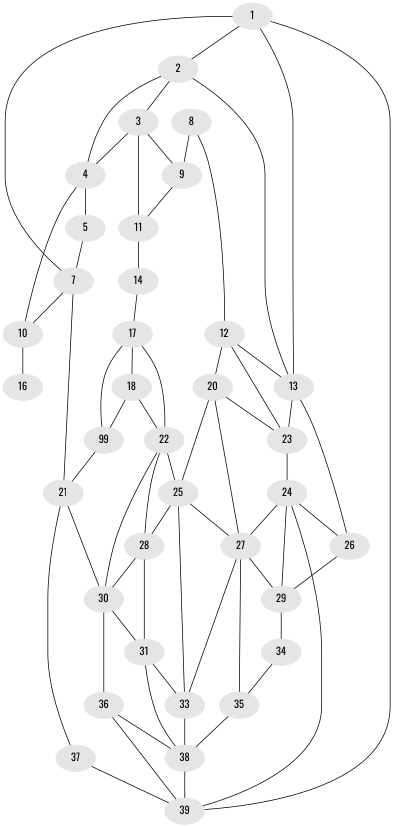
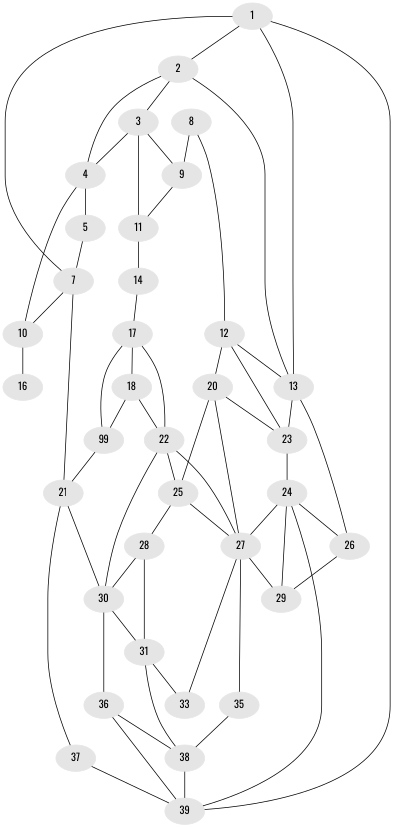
(149, 493) -> (211, 489)
(181, 599) -> none
(281, 652) -> none
(185, 732) -> none
